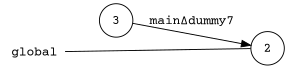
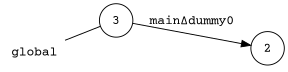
(192, 21) -> (192, 21)
(158, 50) -> (83, 33)
